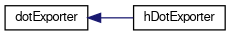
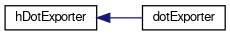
(117, 18) -> (126, 18)
